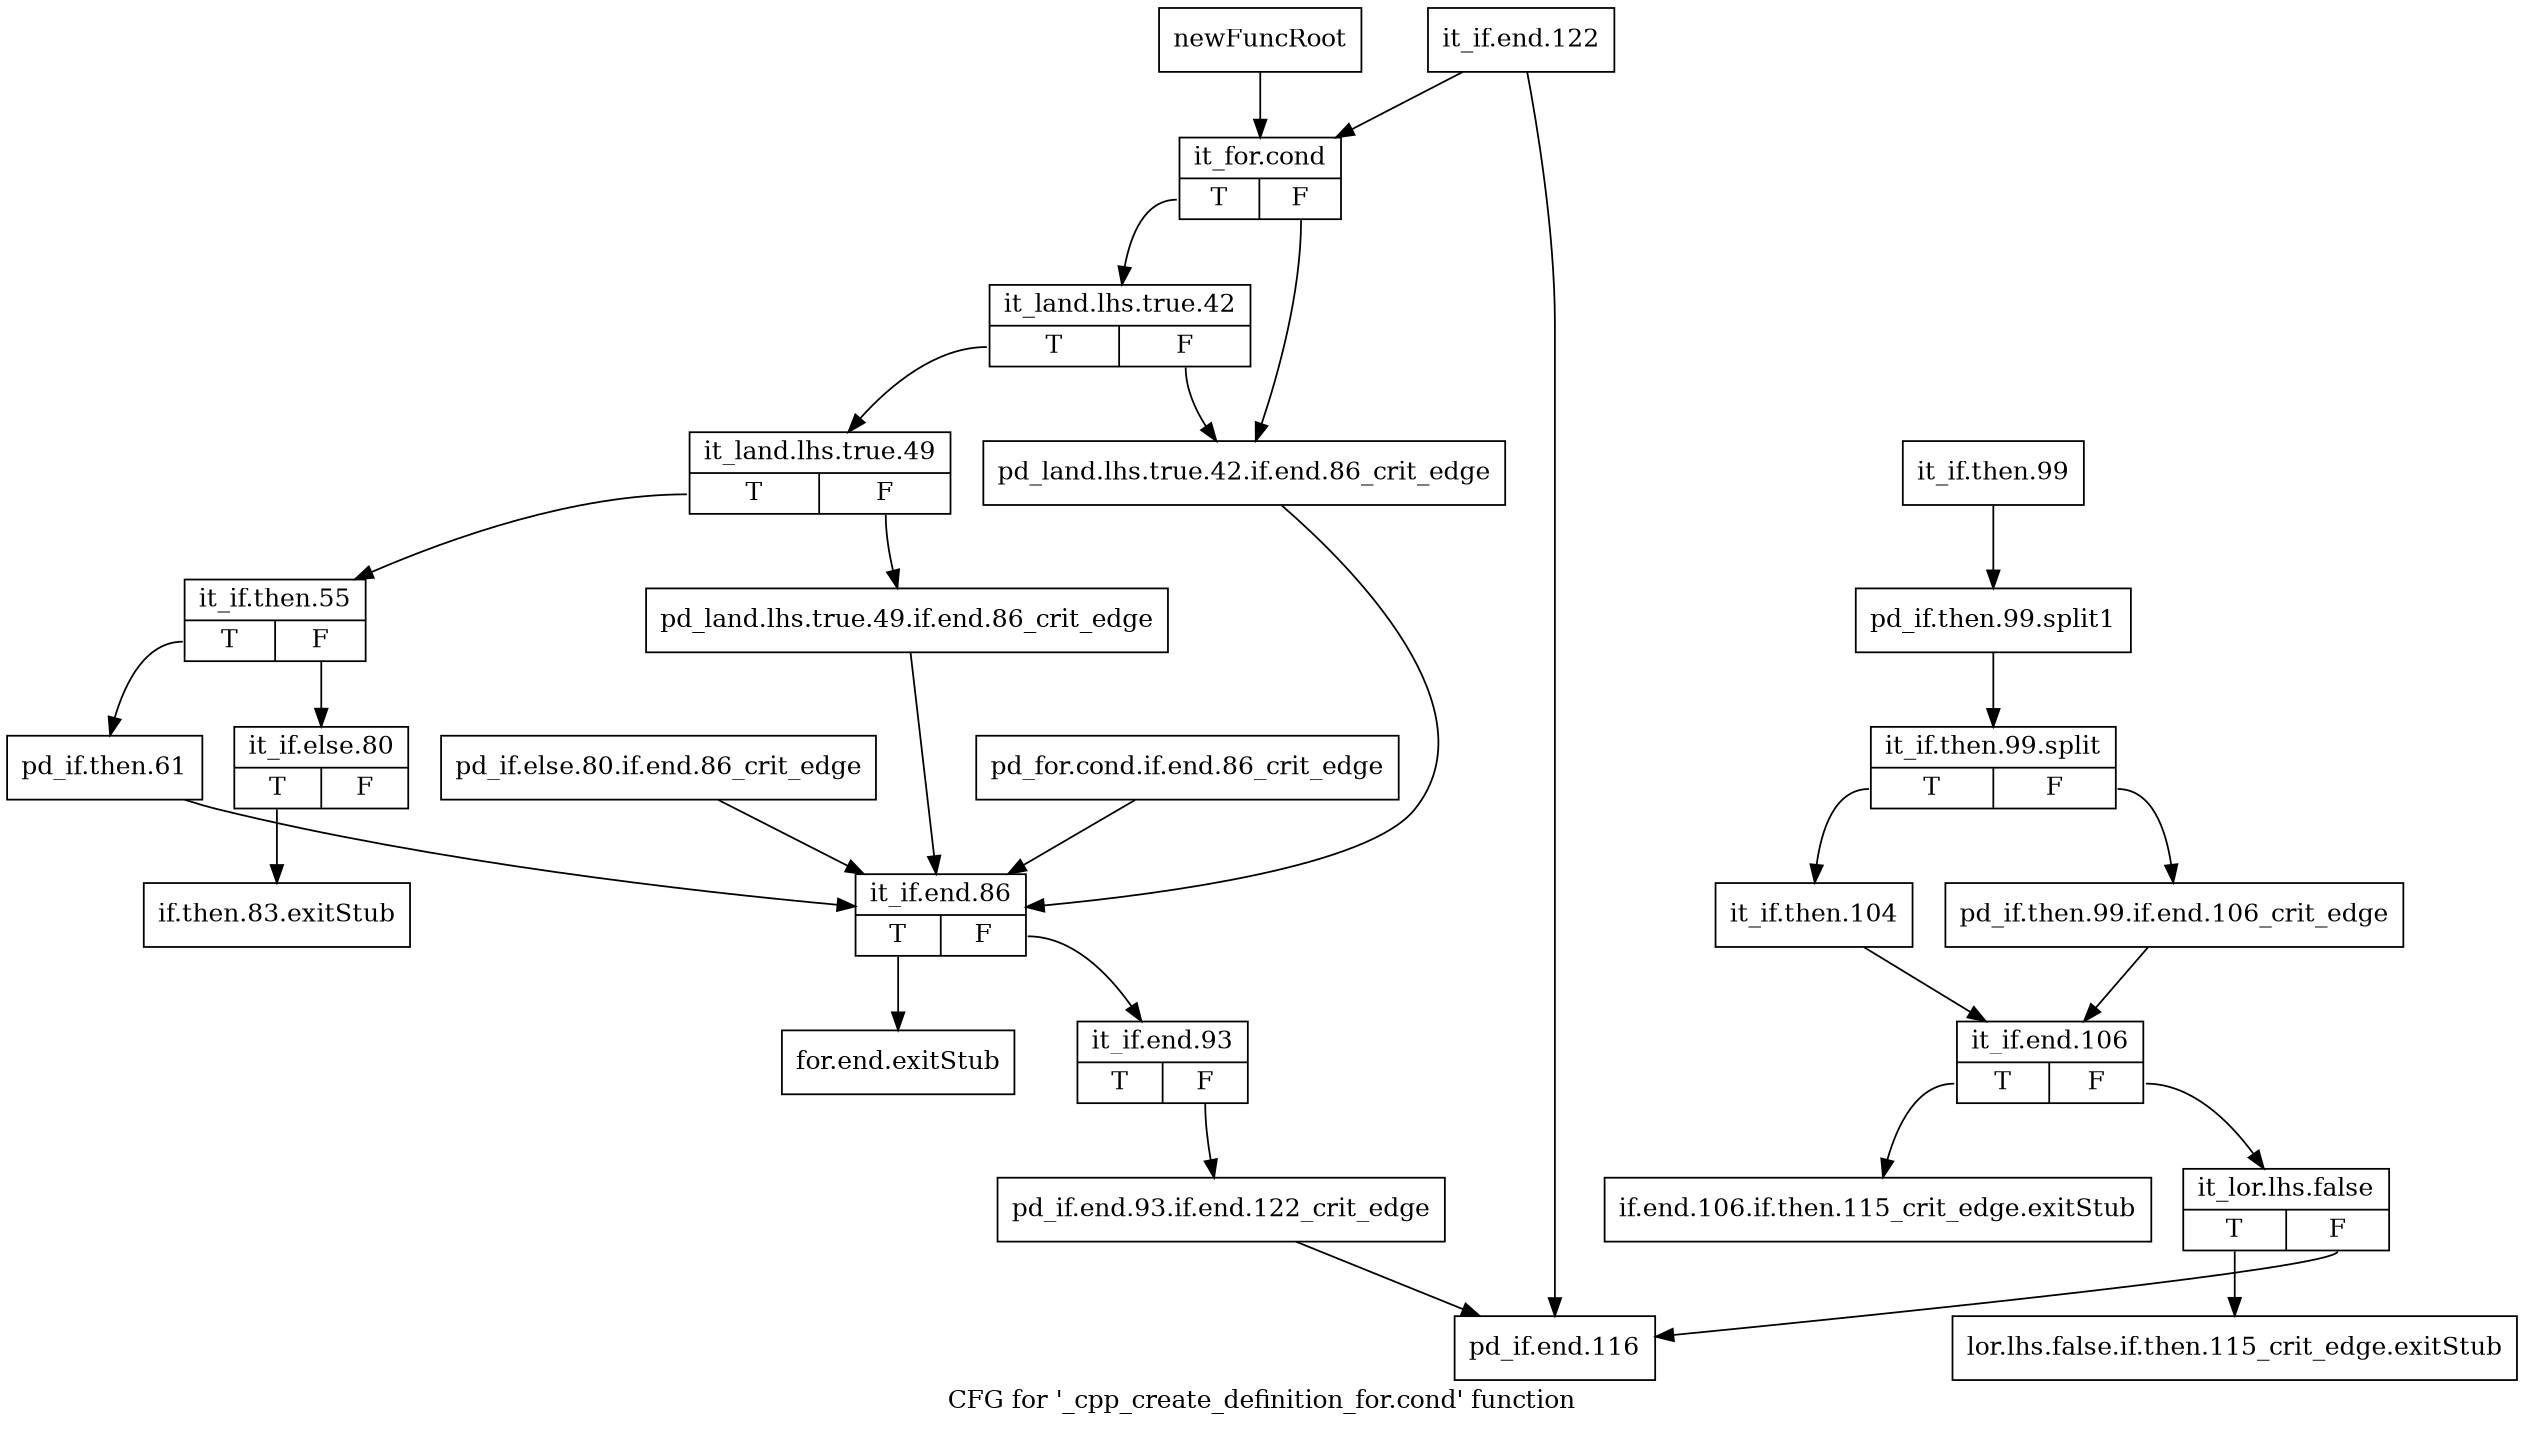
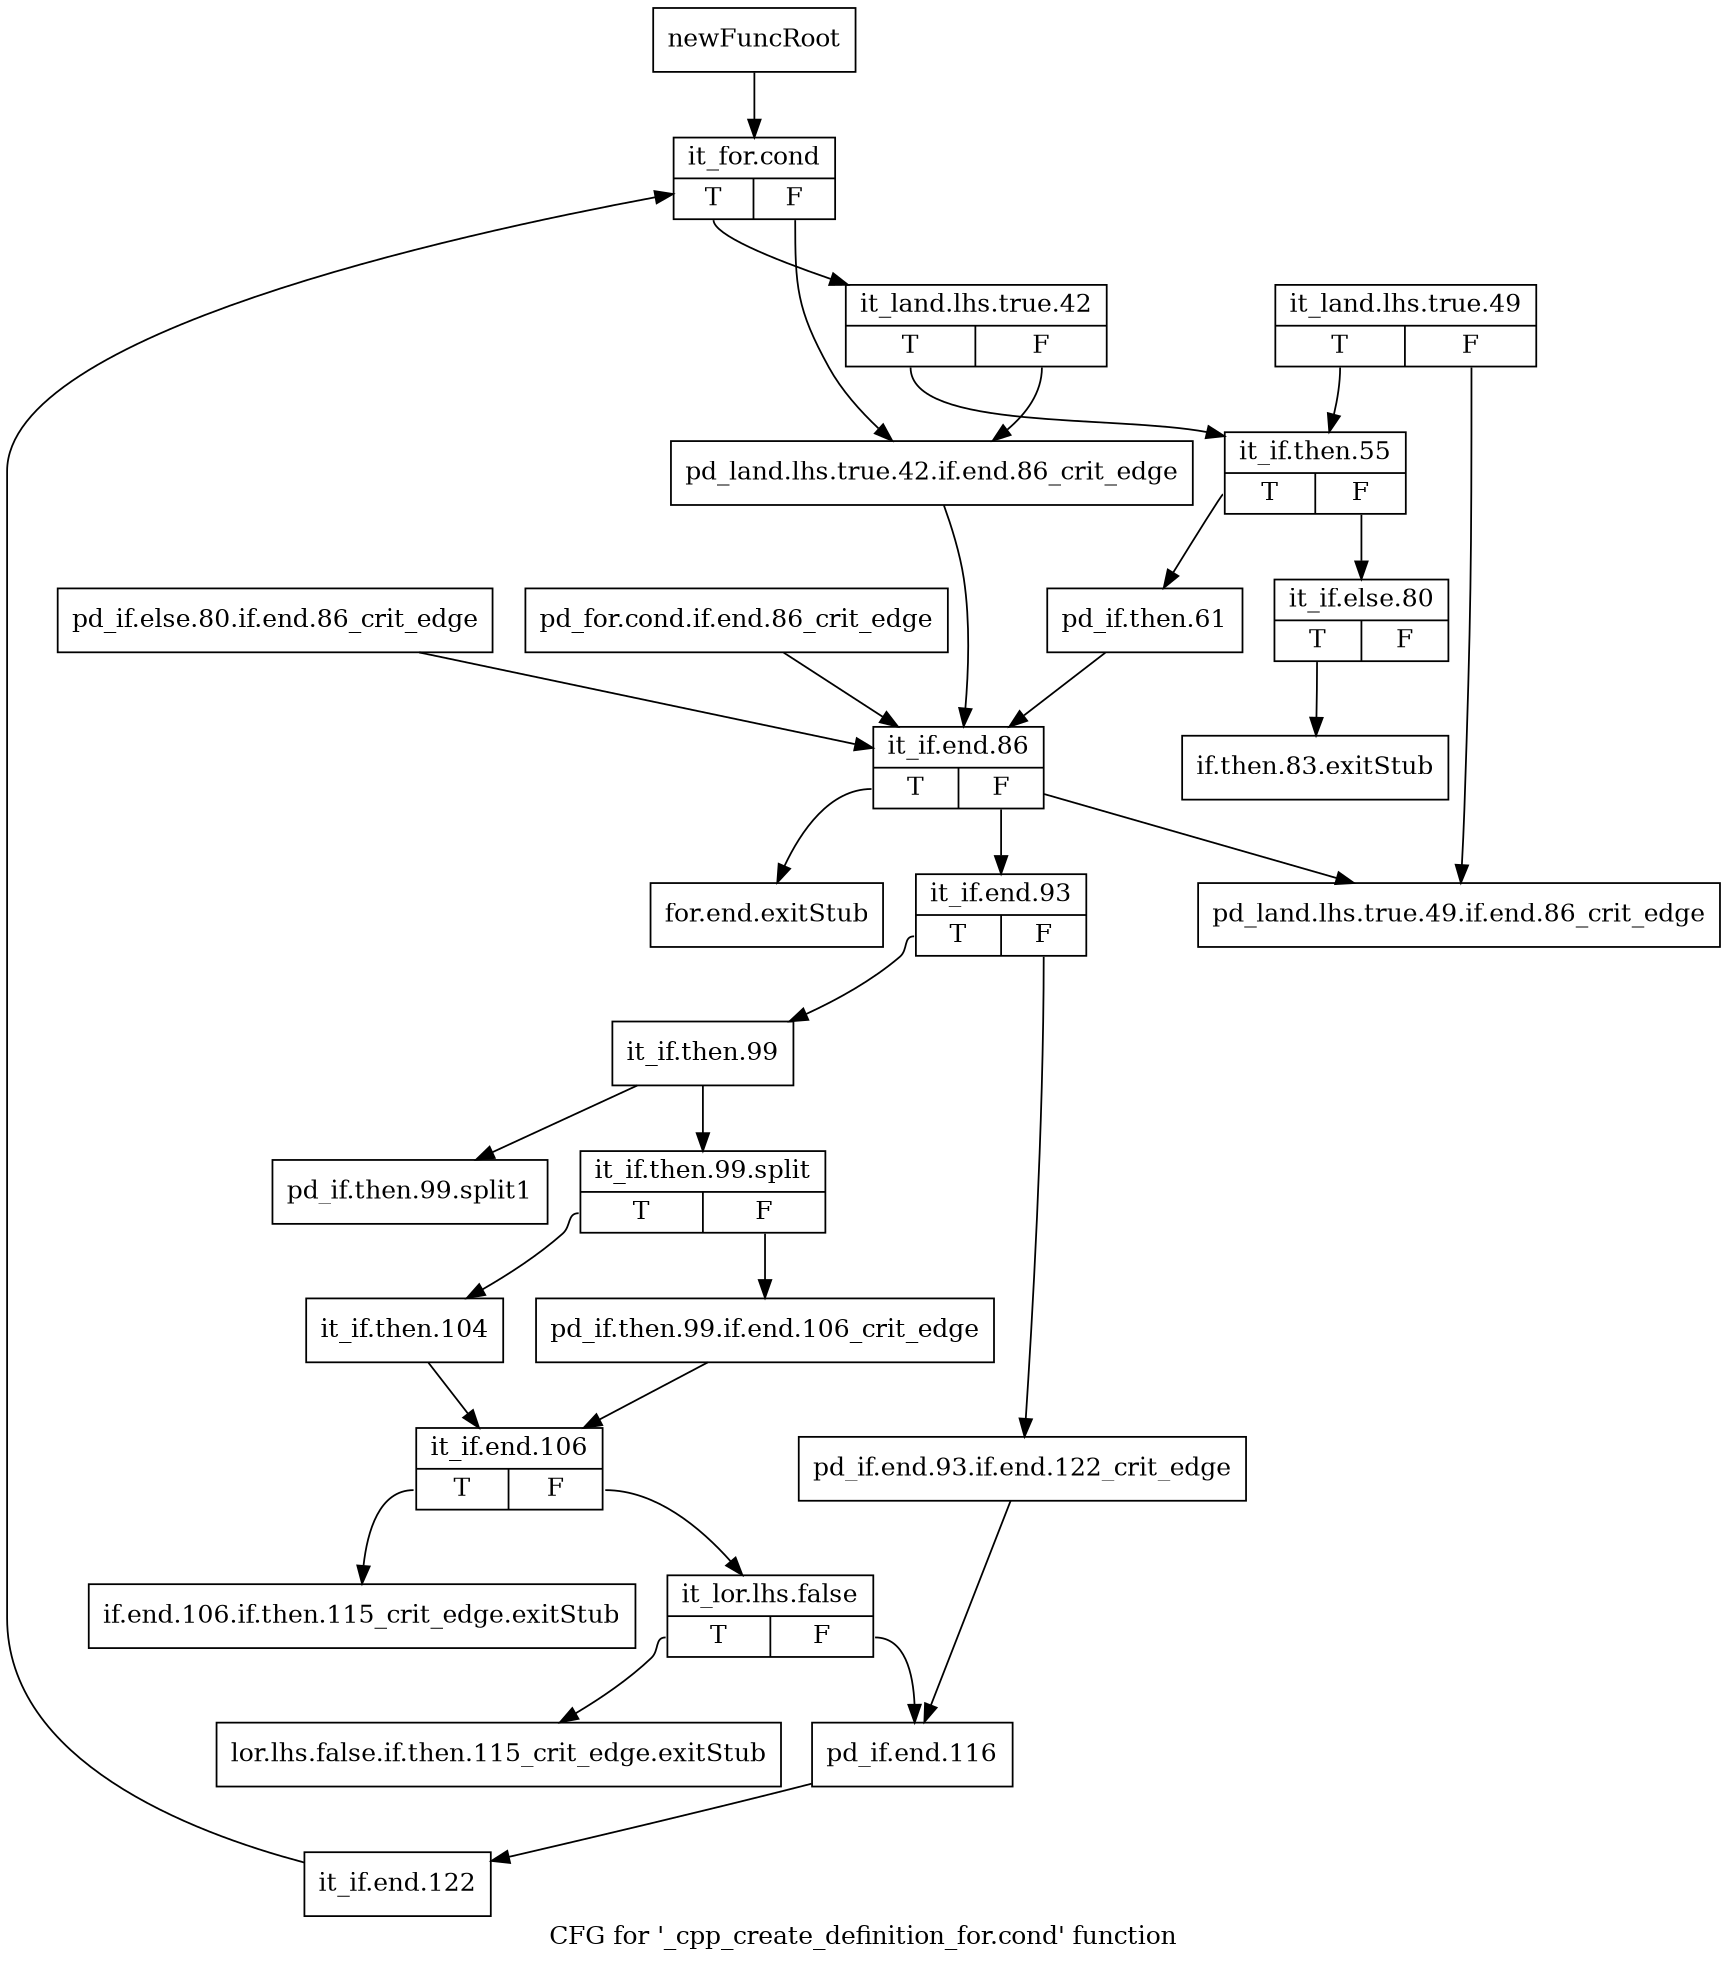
(917, 370) -> (1050, 419)
(1993, 681) -> (703, 1110)
(1555, 684) -> (661, 1821)
(922, 754) -> (1190, 836)
none -> (866, 981)
